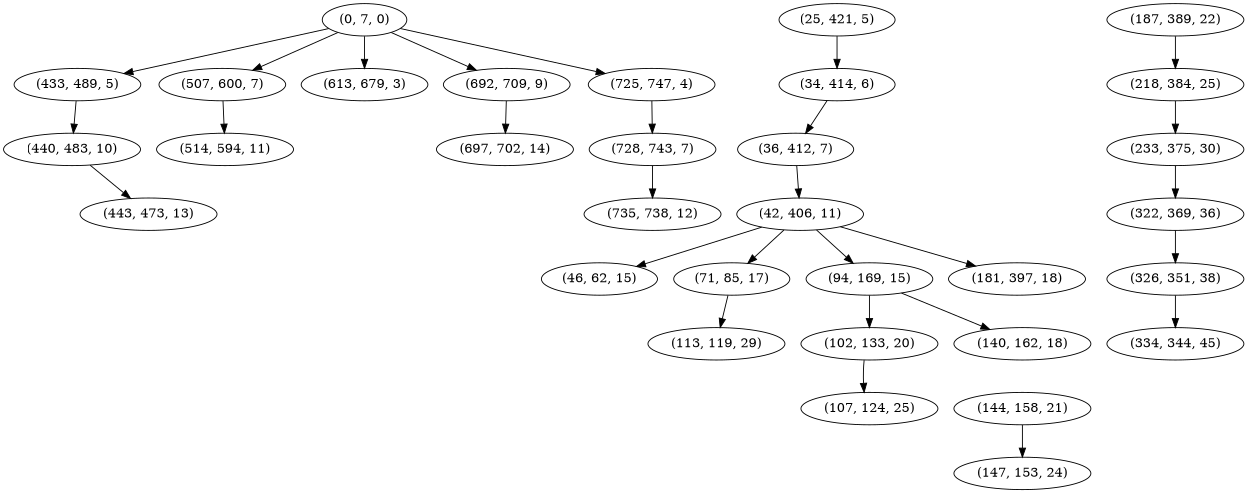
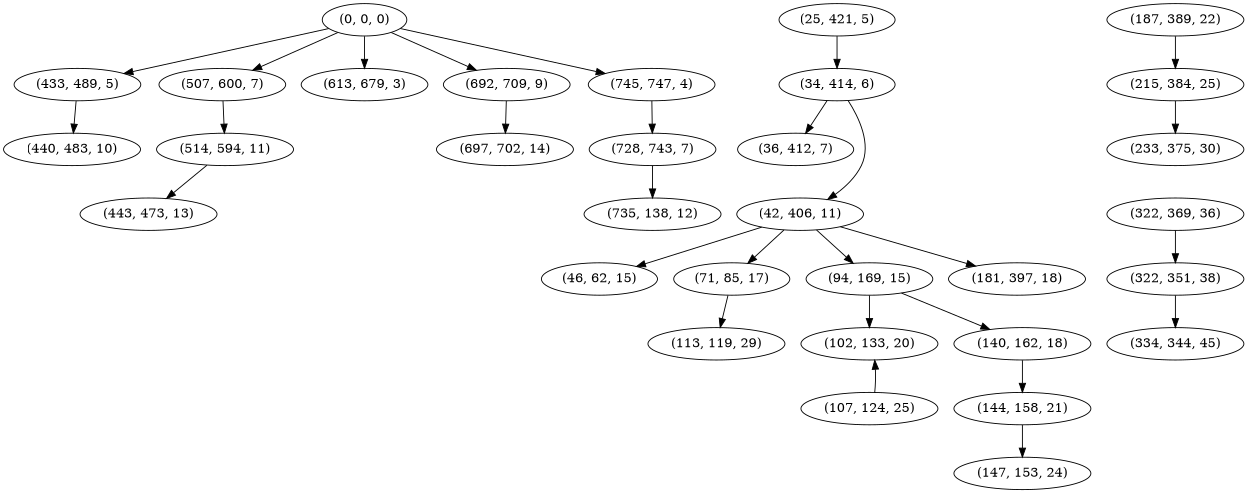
(365, 20) -> (365, 20)
(652, 85) -> (652, 85)
(1175, 85) -> (1175, 85)
(798, 177) -> (865, 151)
(1175, 177) -> none
(107, 179) -> (190, 179)
(653, 214) -> (653, 214)
(1175, 279) -> (1175, 279)
(863, 372) -> (875, 381)
none -> (1022, 372)
